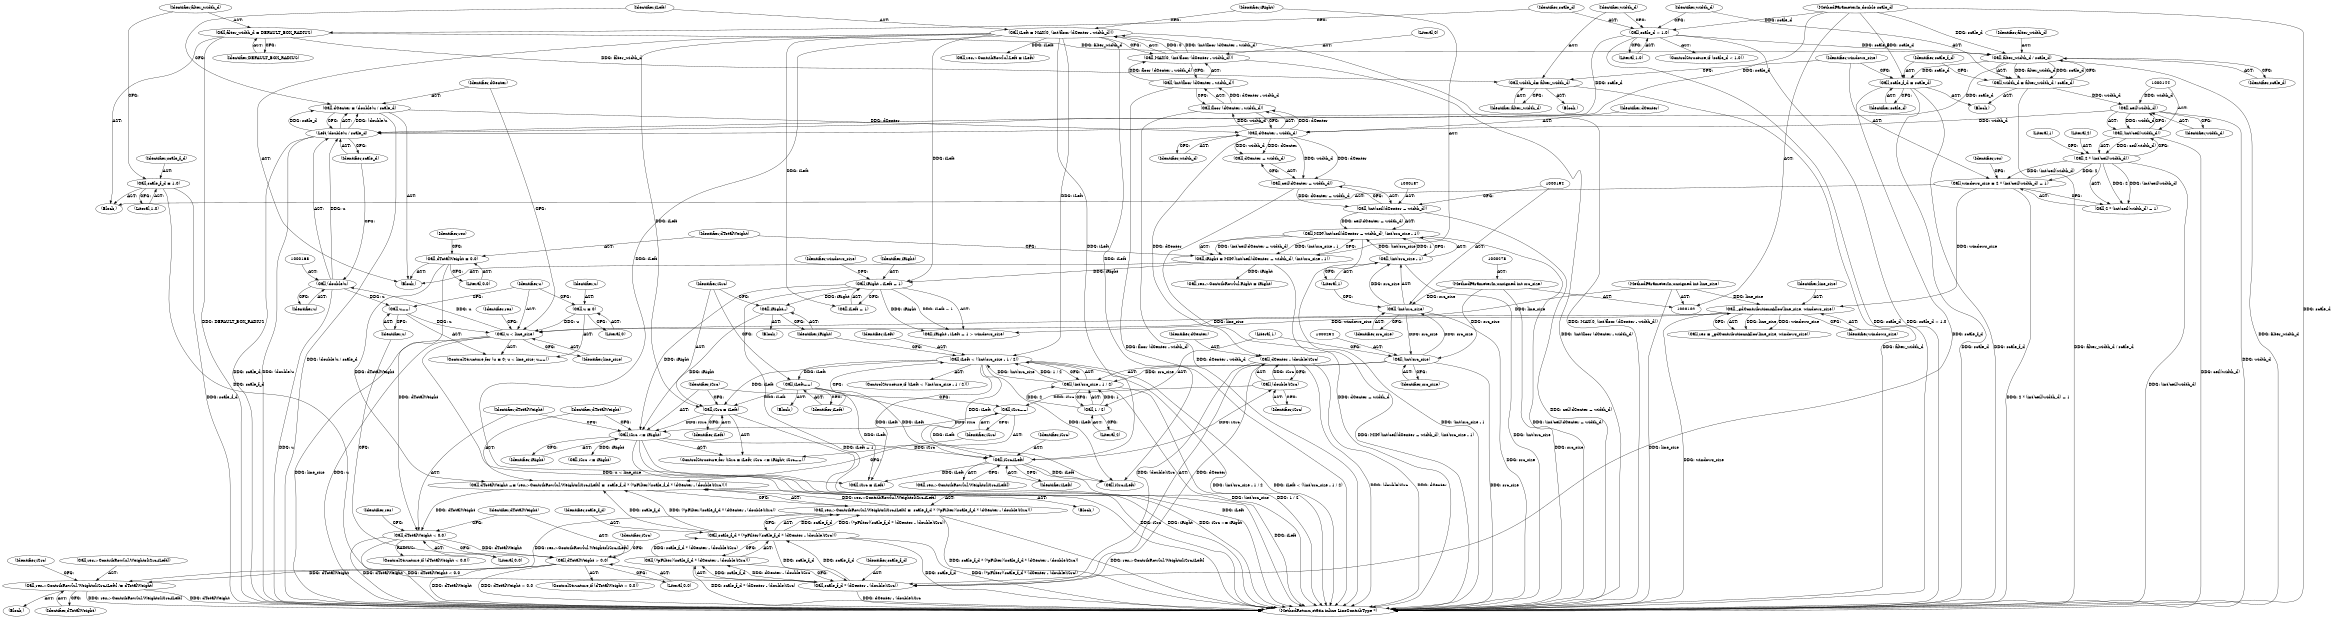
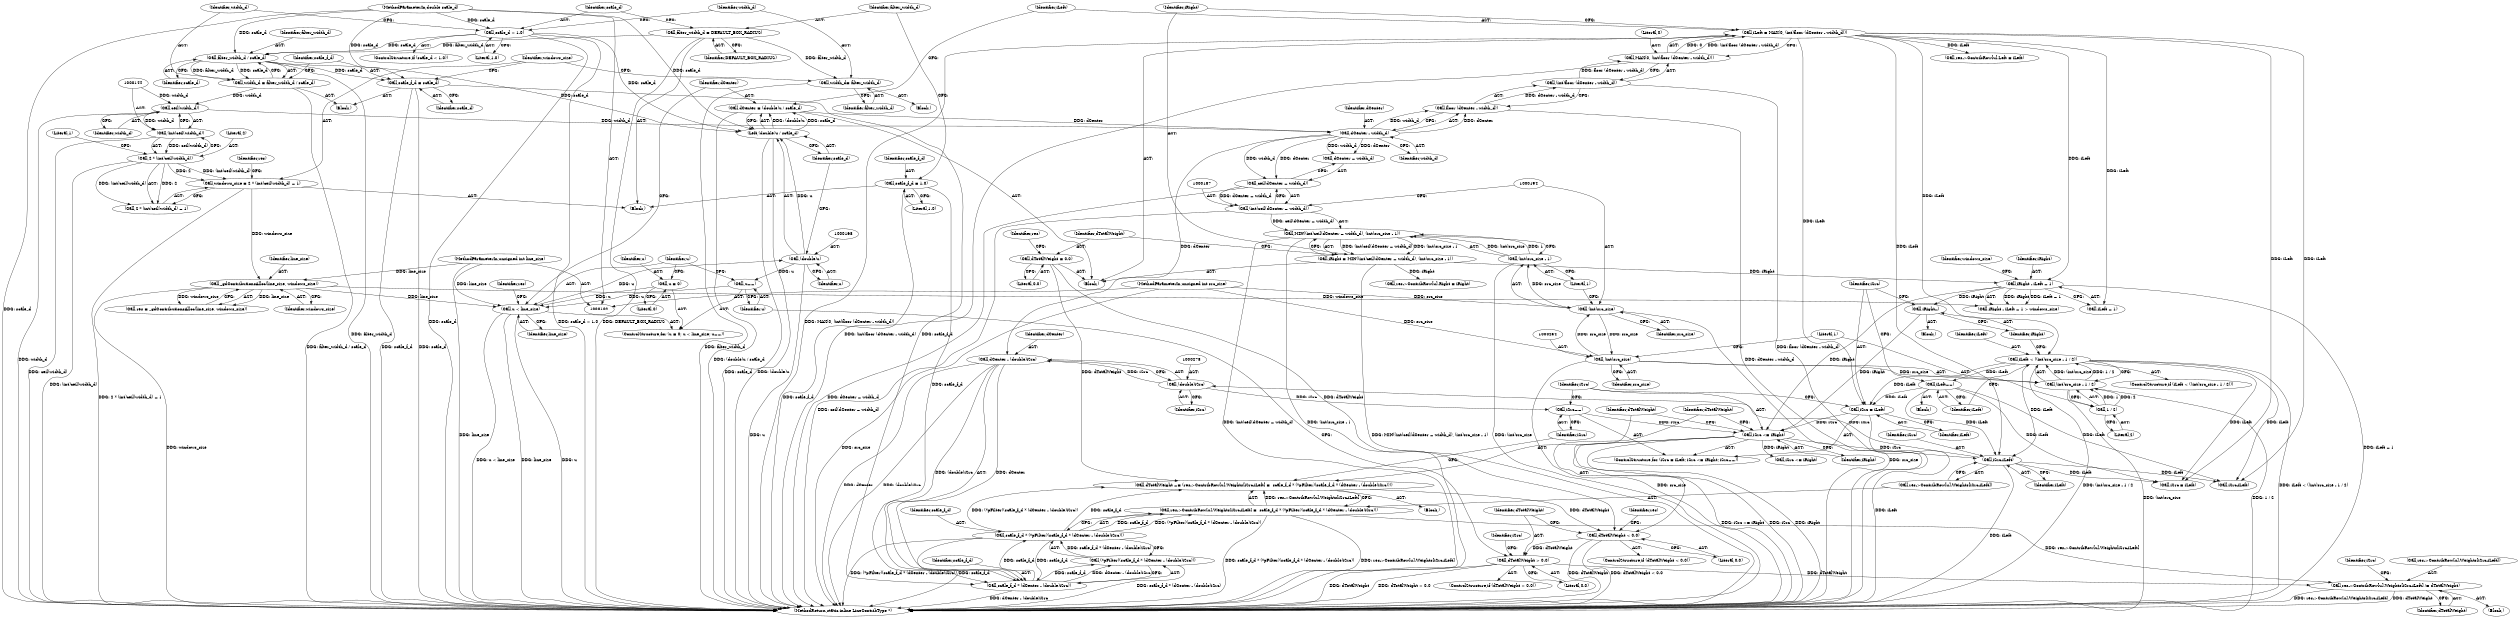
(1497, 270) -> (1189, 371)
(407, 548) -> (1638, 548)
